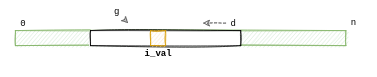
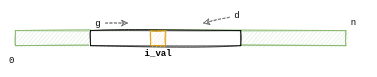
(117, 12) -> (98, 23)
(23, 23) -> (12, 60)
(233, 23) -> (237, 15)
